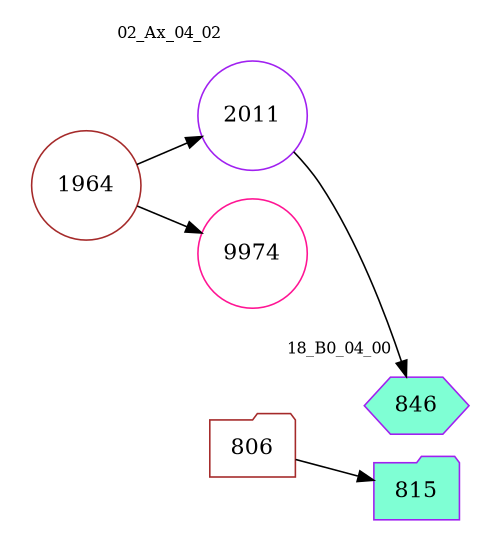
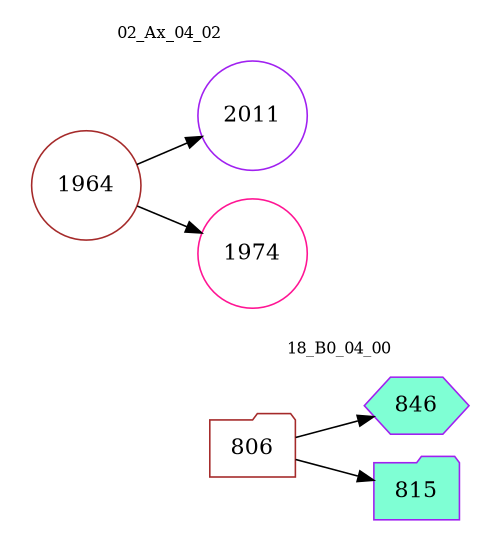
(357, 251) -> (327, 429)
(253, 254) -> (253, 254)
